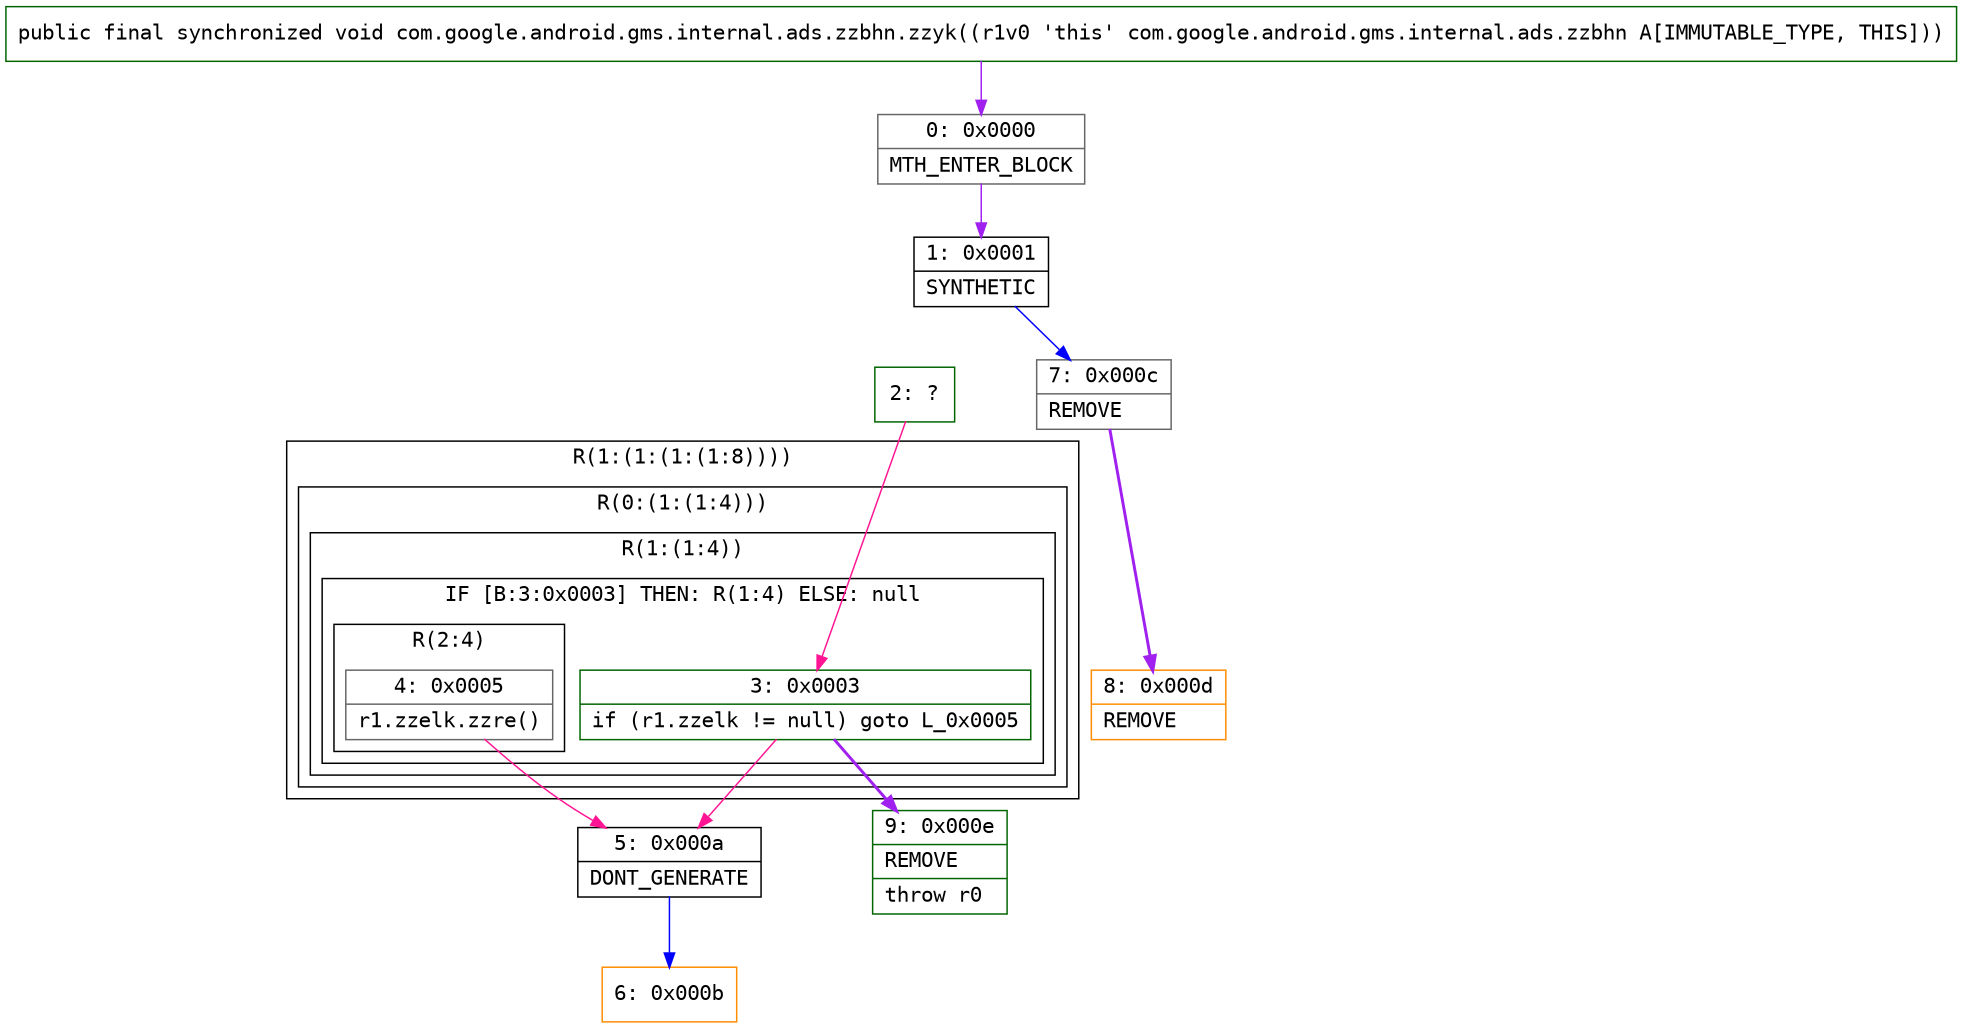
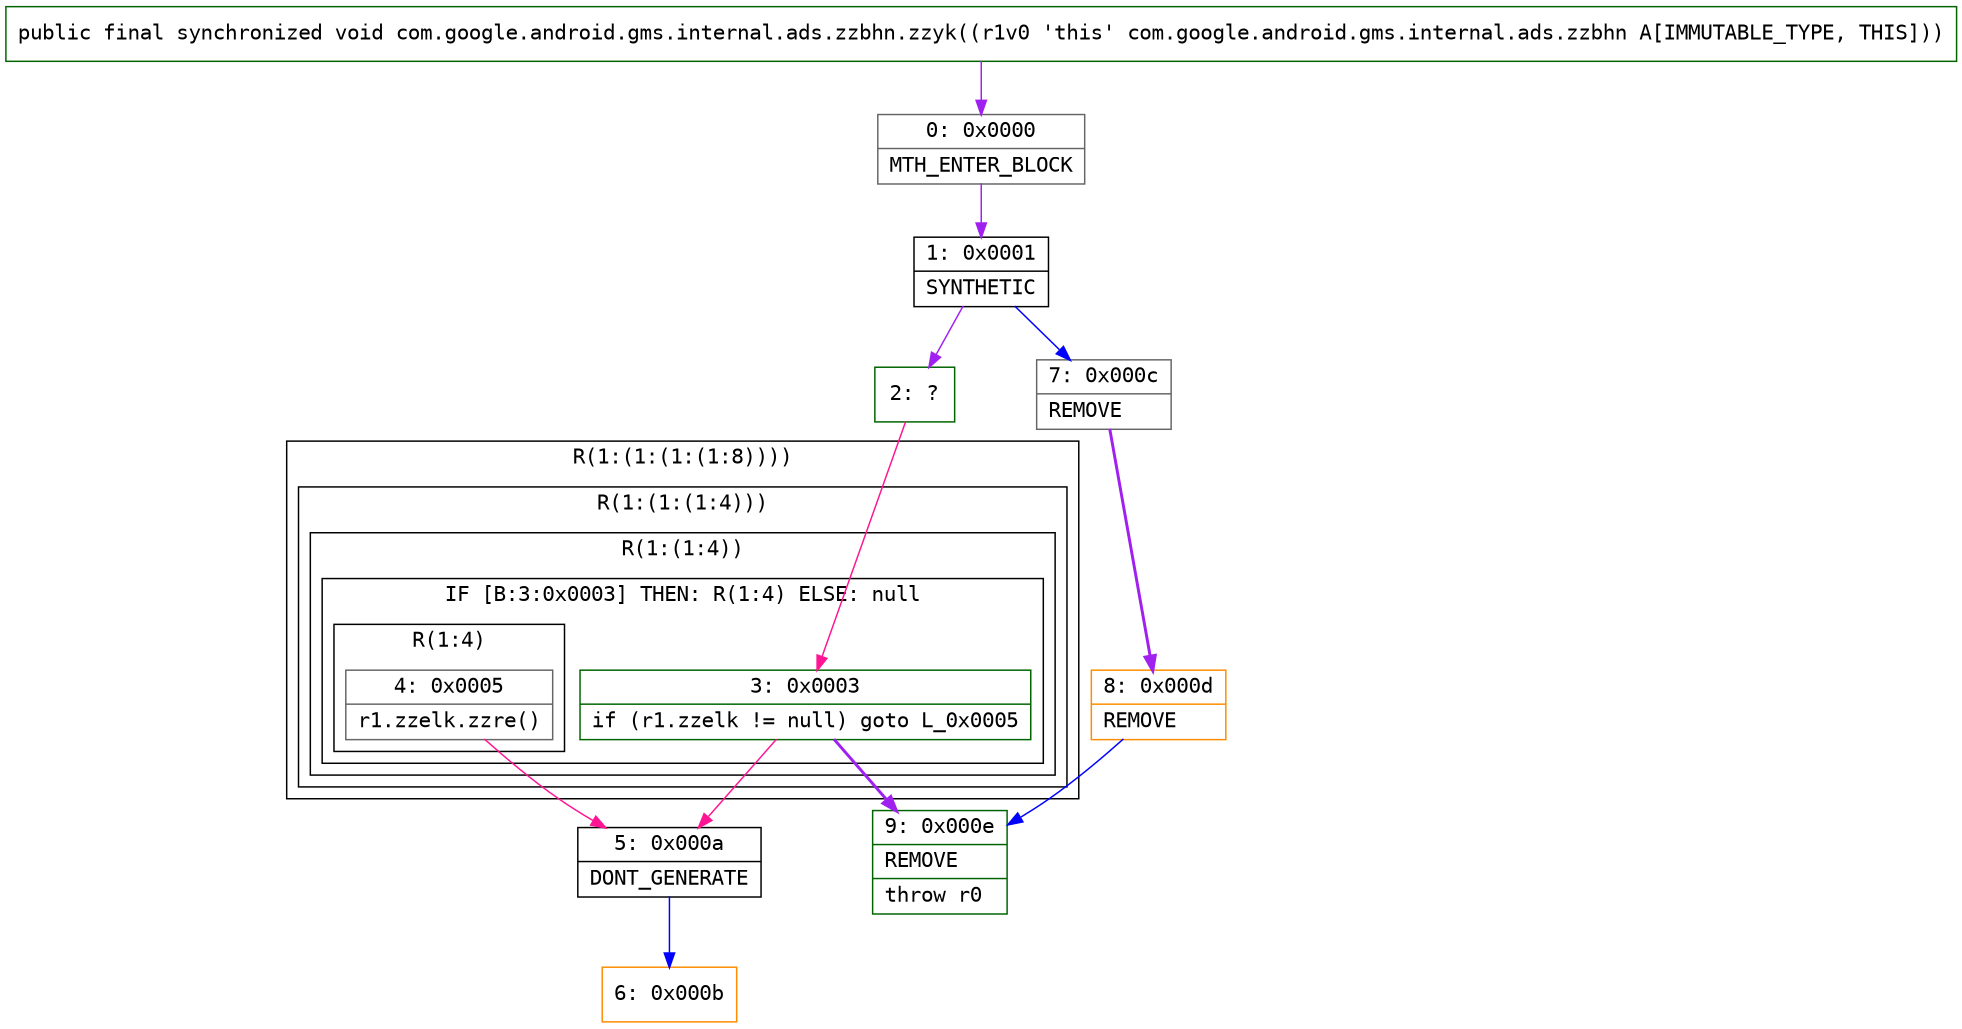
none -> (950, 330)
(683, 504) -> (683, 504)
(449, 641) -> (449, 641)
none -> (1089, 768)
